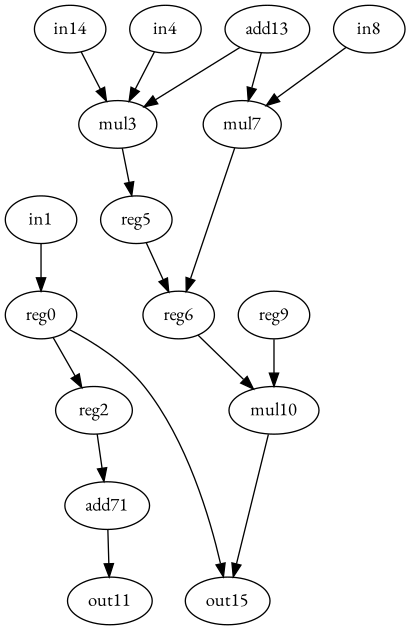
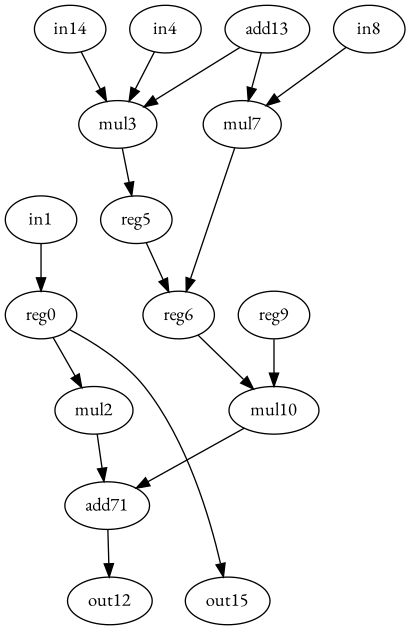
(94, 410) -> (94, 410)
(252, 499) -> (196, 455)
(110, 601) -> (110, 601)
